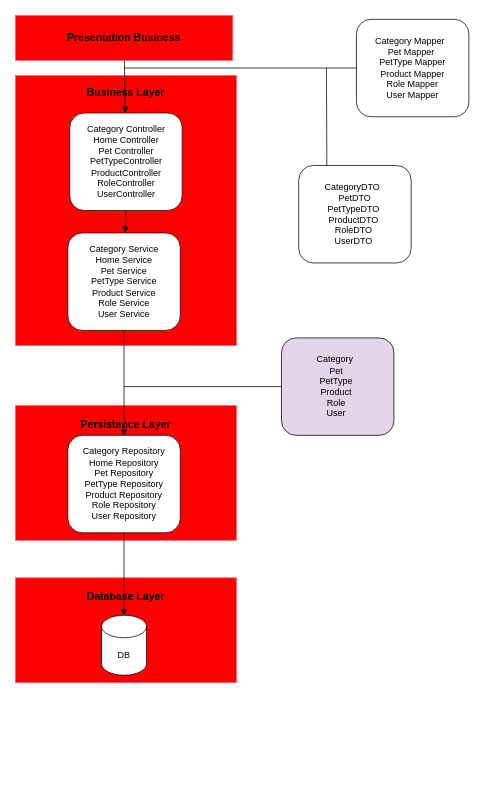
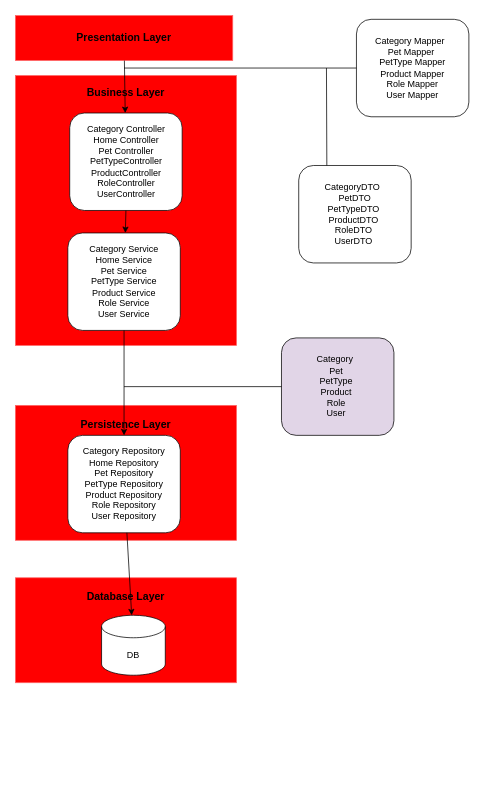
(124, 38) -> (124, 38)
(124, 645) -> (134, 645)
